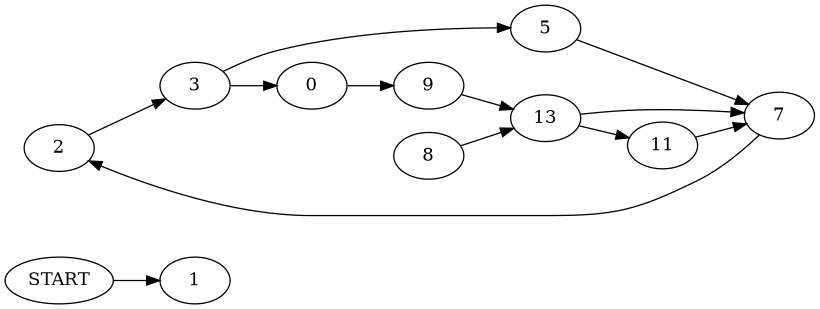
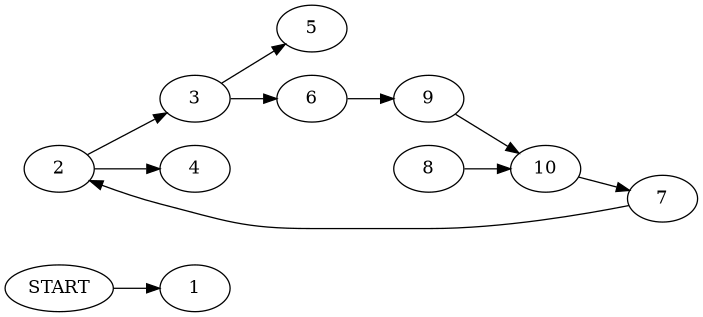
(656, 70) -> none
(312, 86) -> (312, 99)
(546, 118) -> (546, 169)
(663, 145) -> none
none -> (195, 169)
